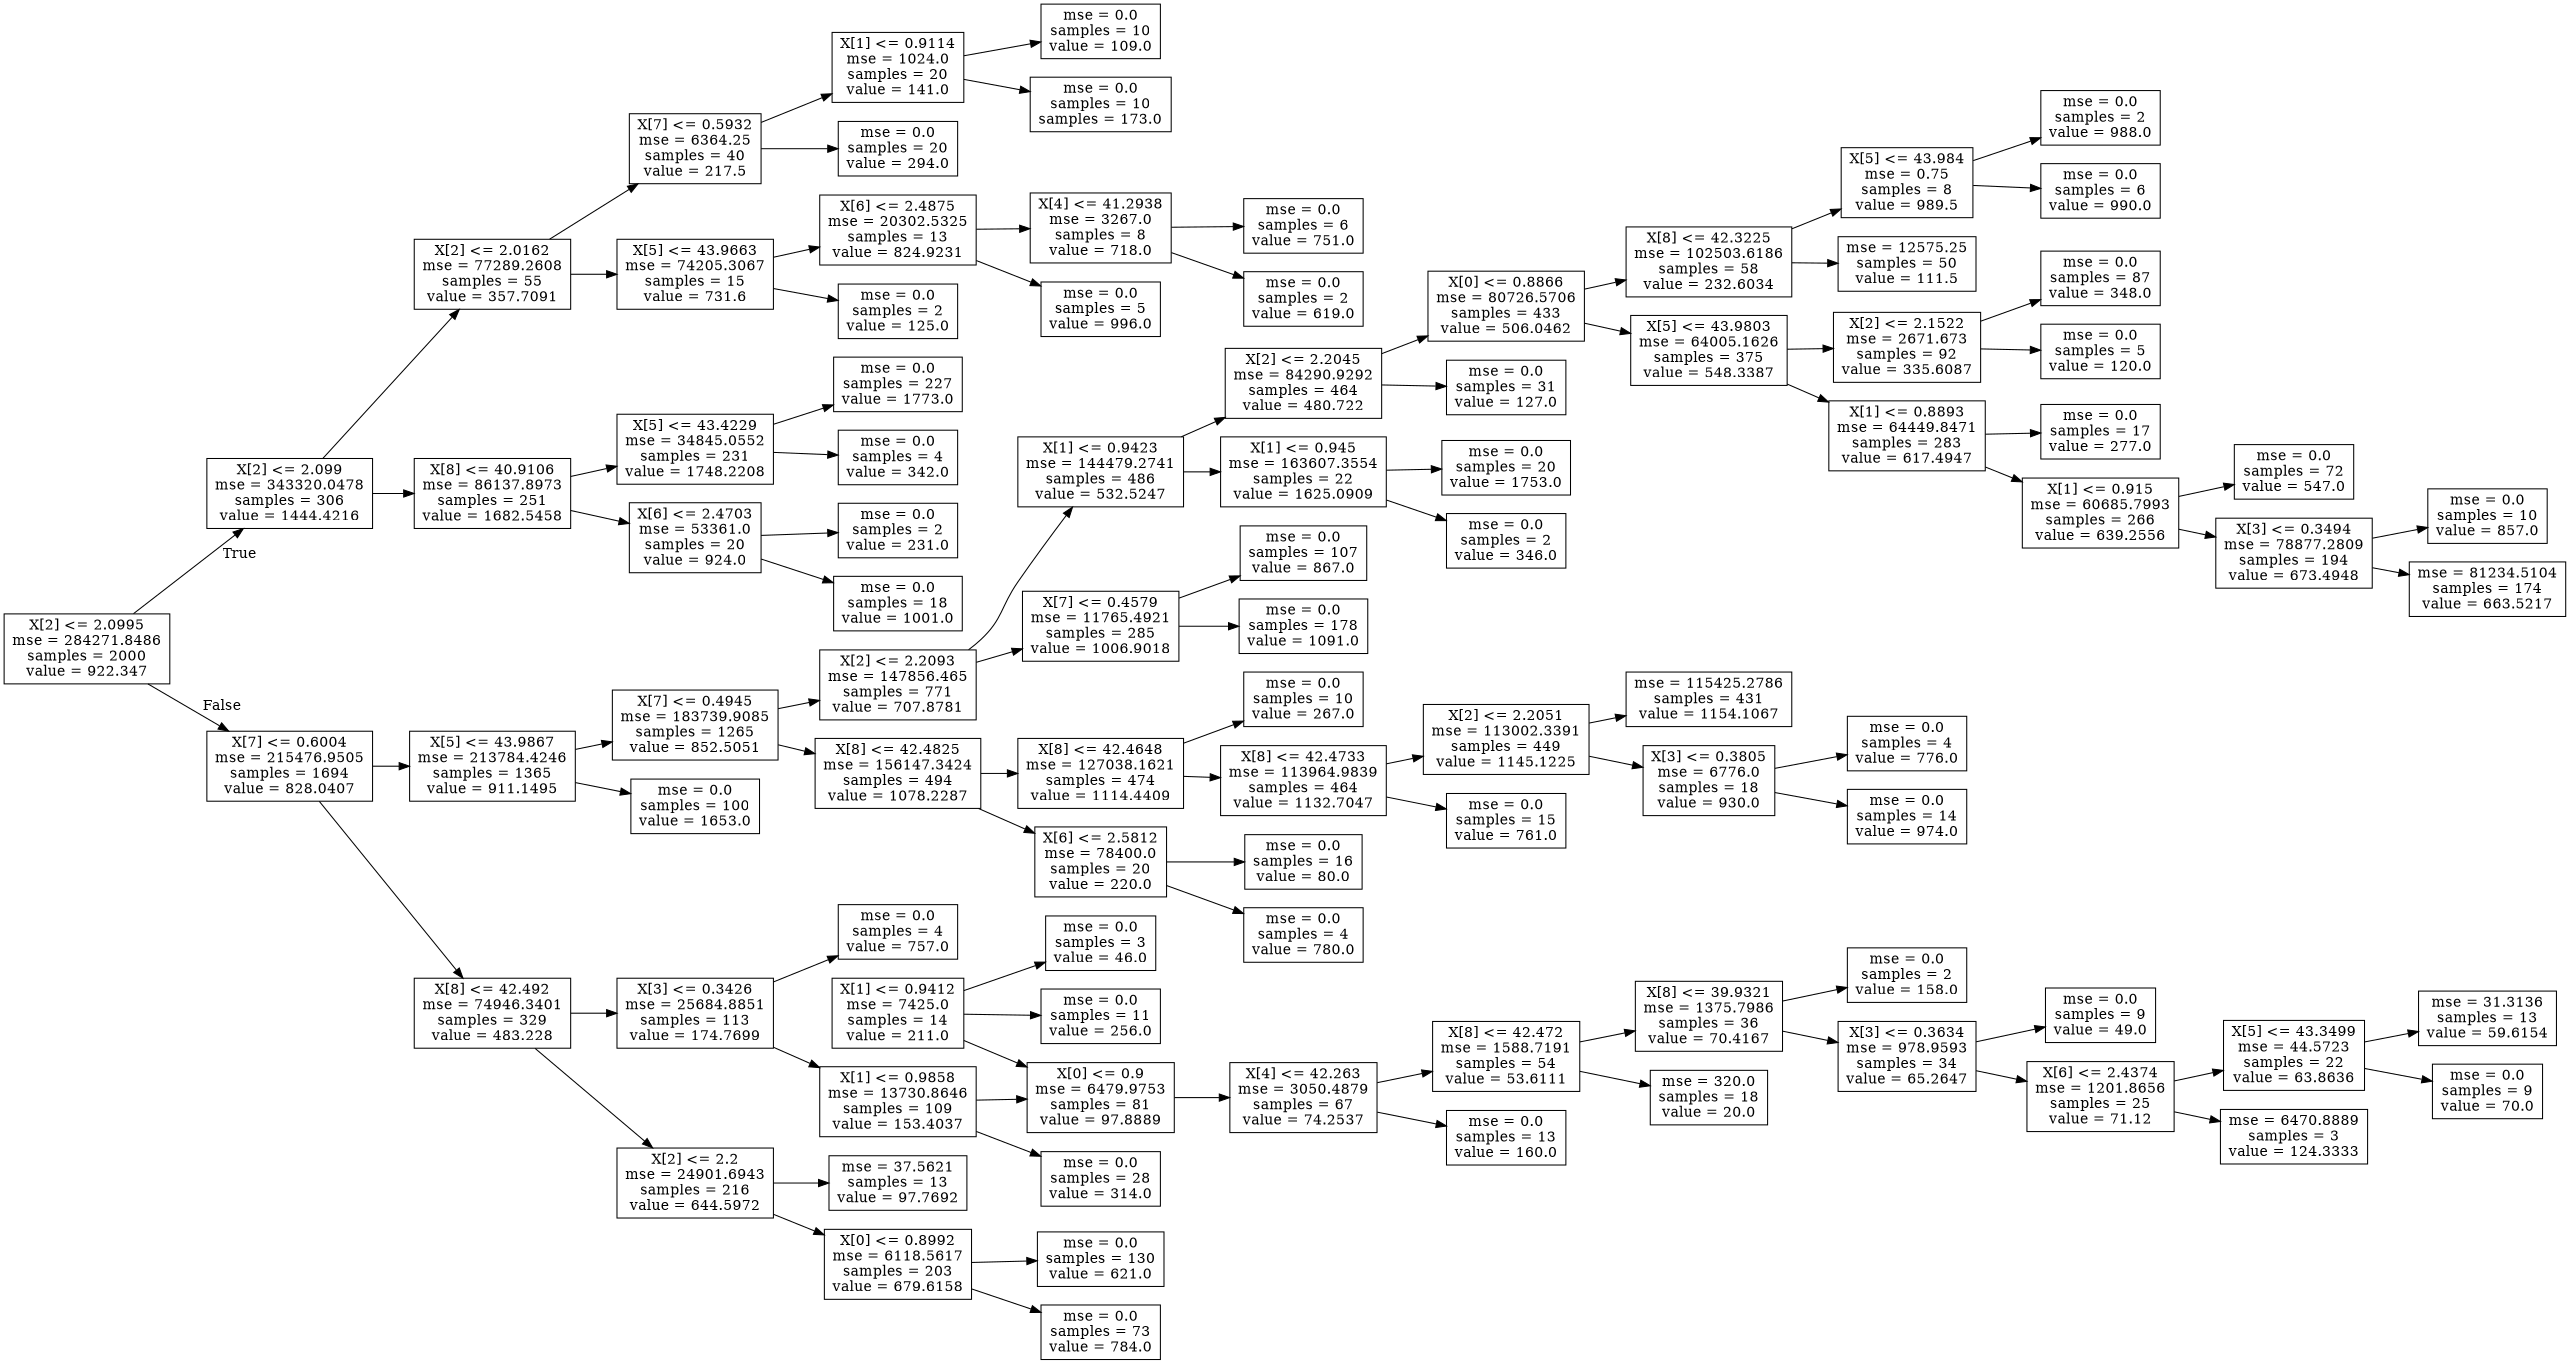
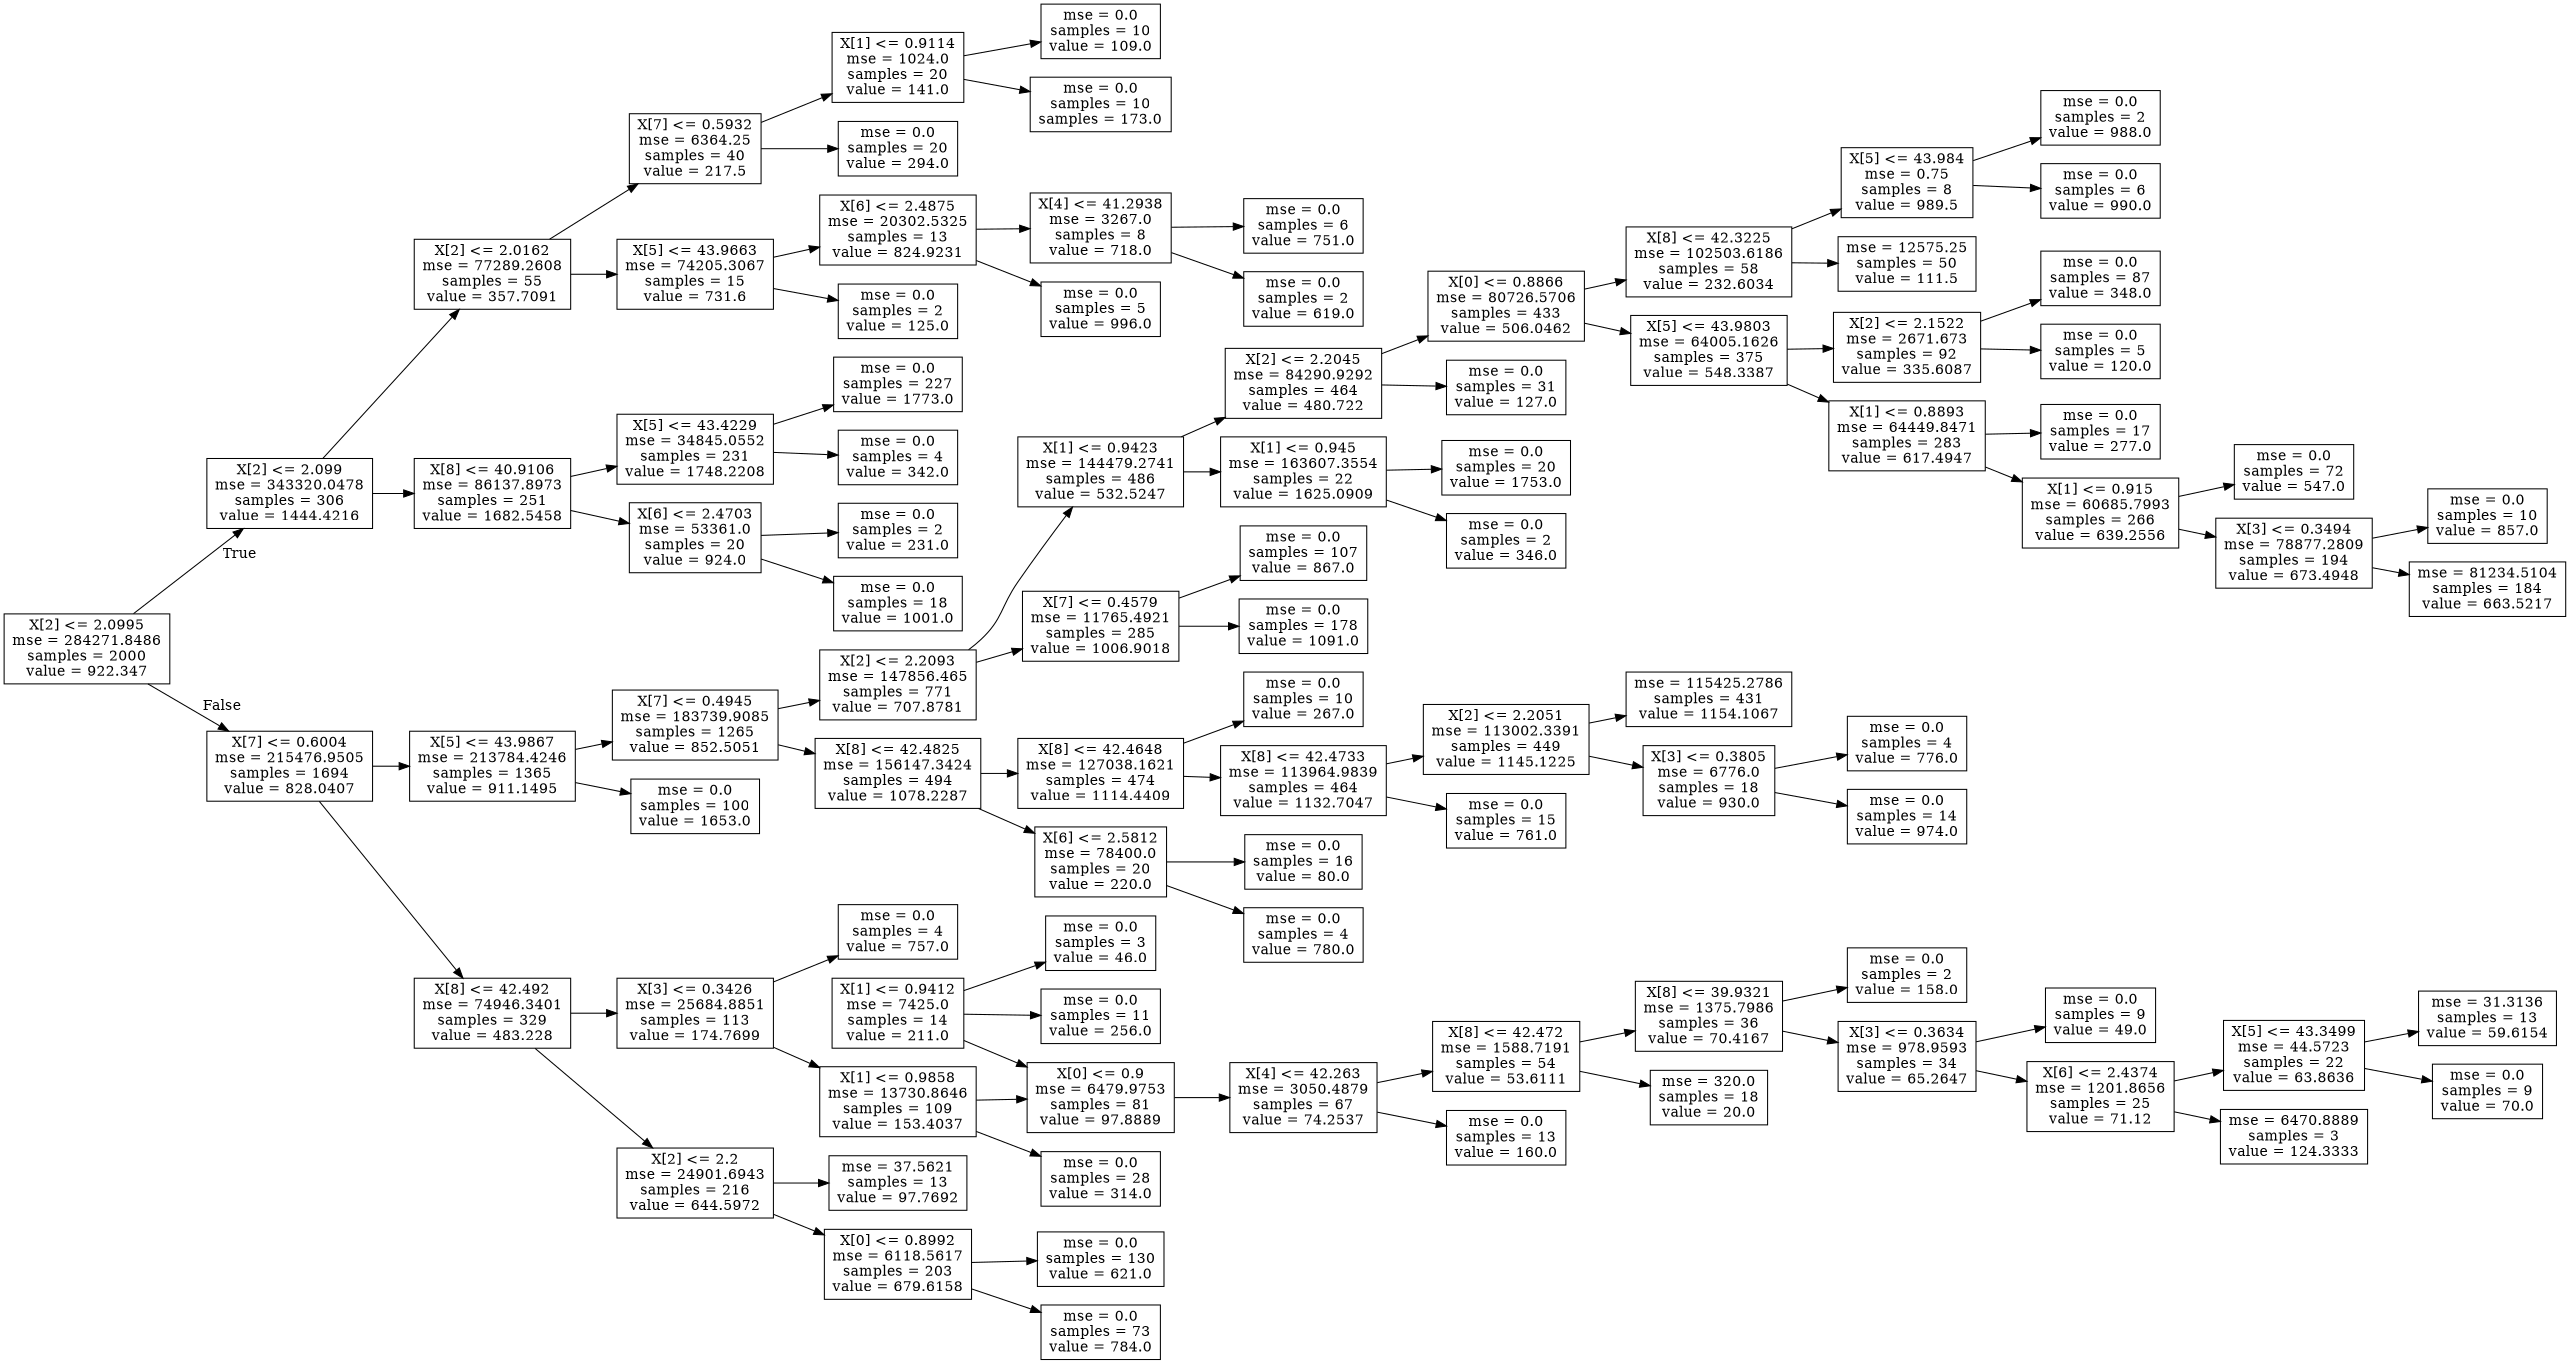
(2487, 589) -> (2487, 589)
